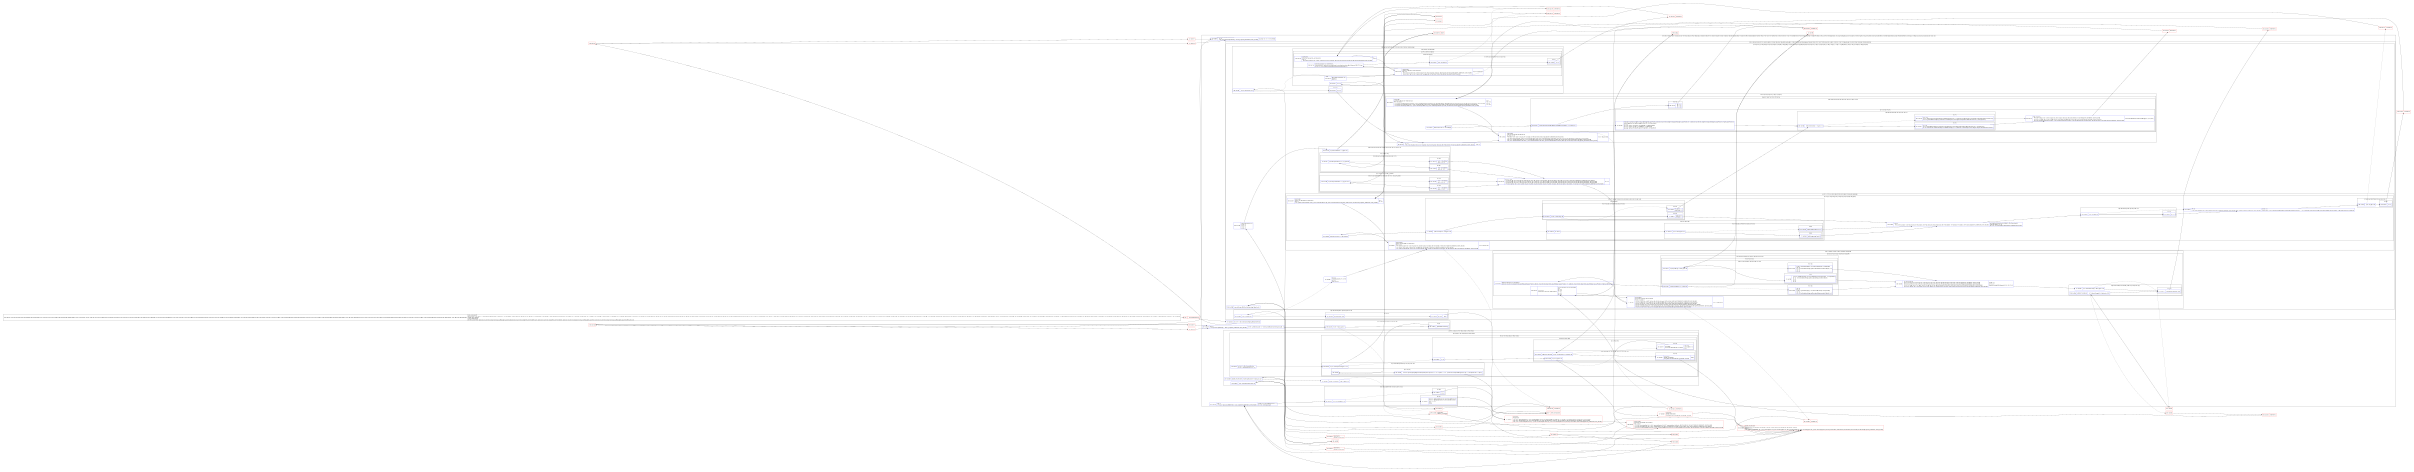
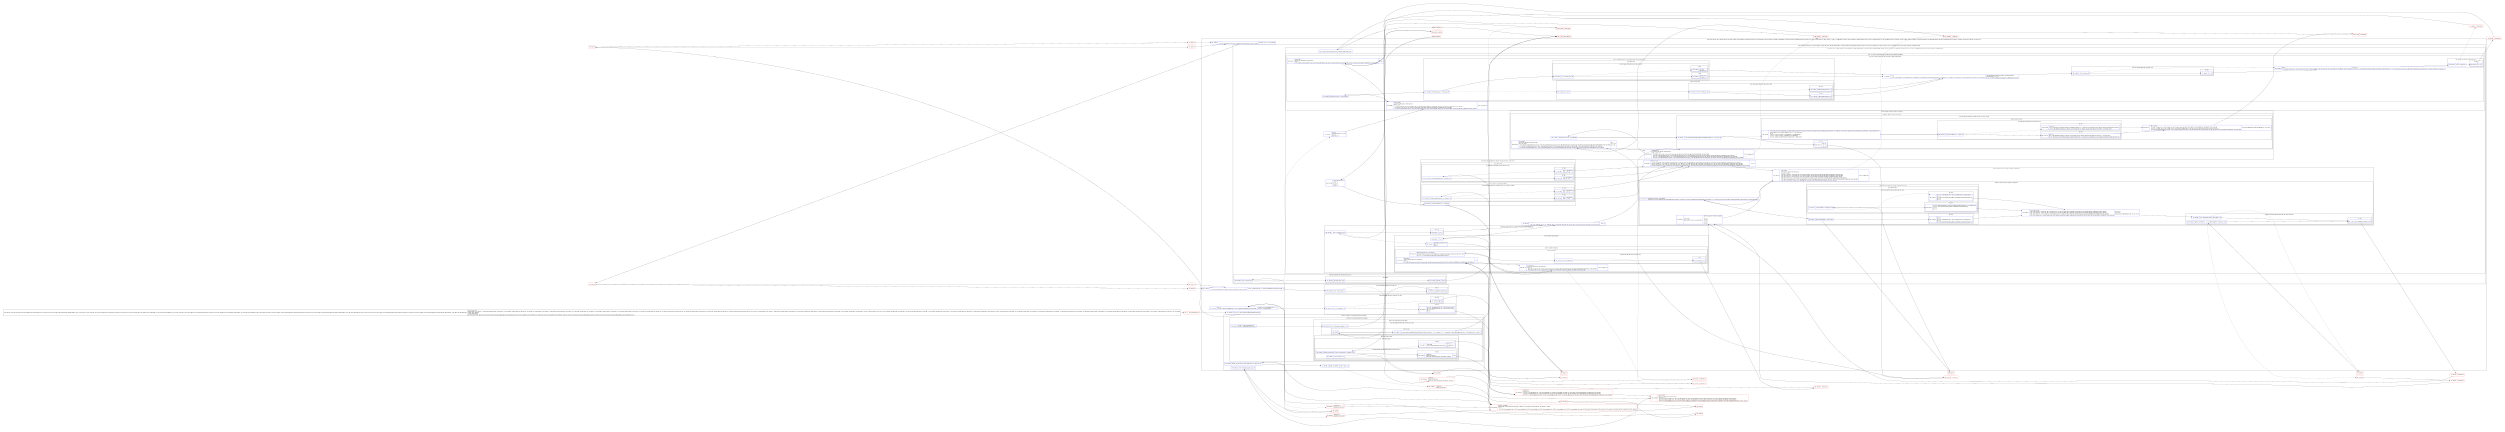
(1743, 168) -> (1795, 72)
(1439, 359) -> none
